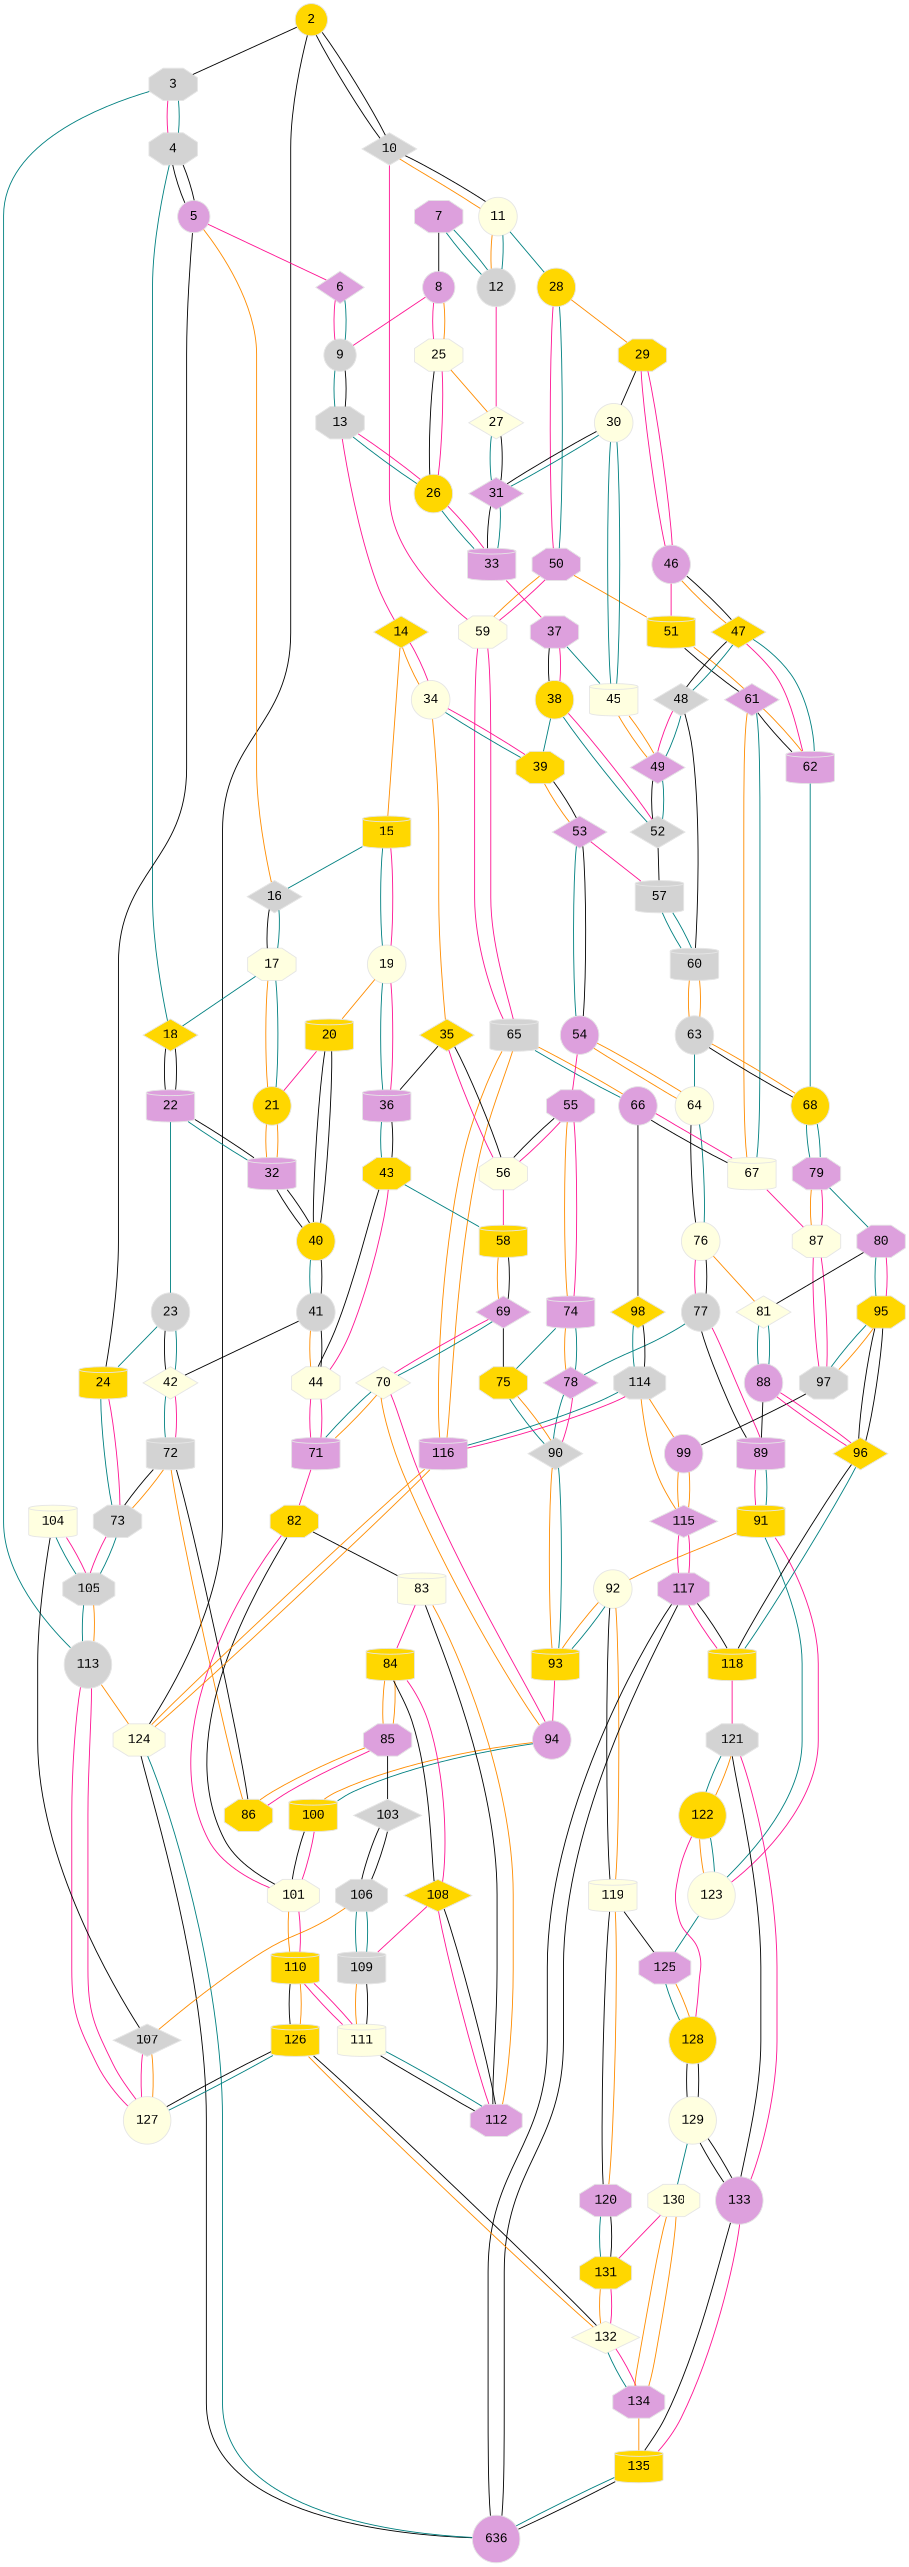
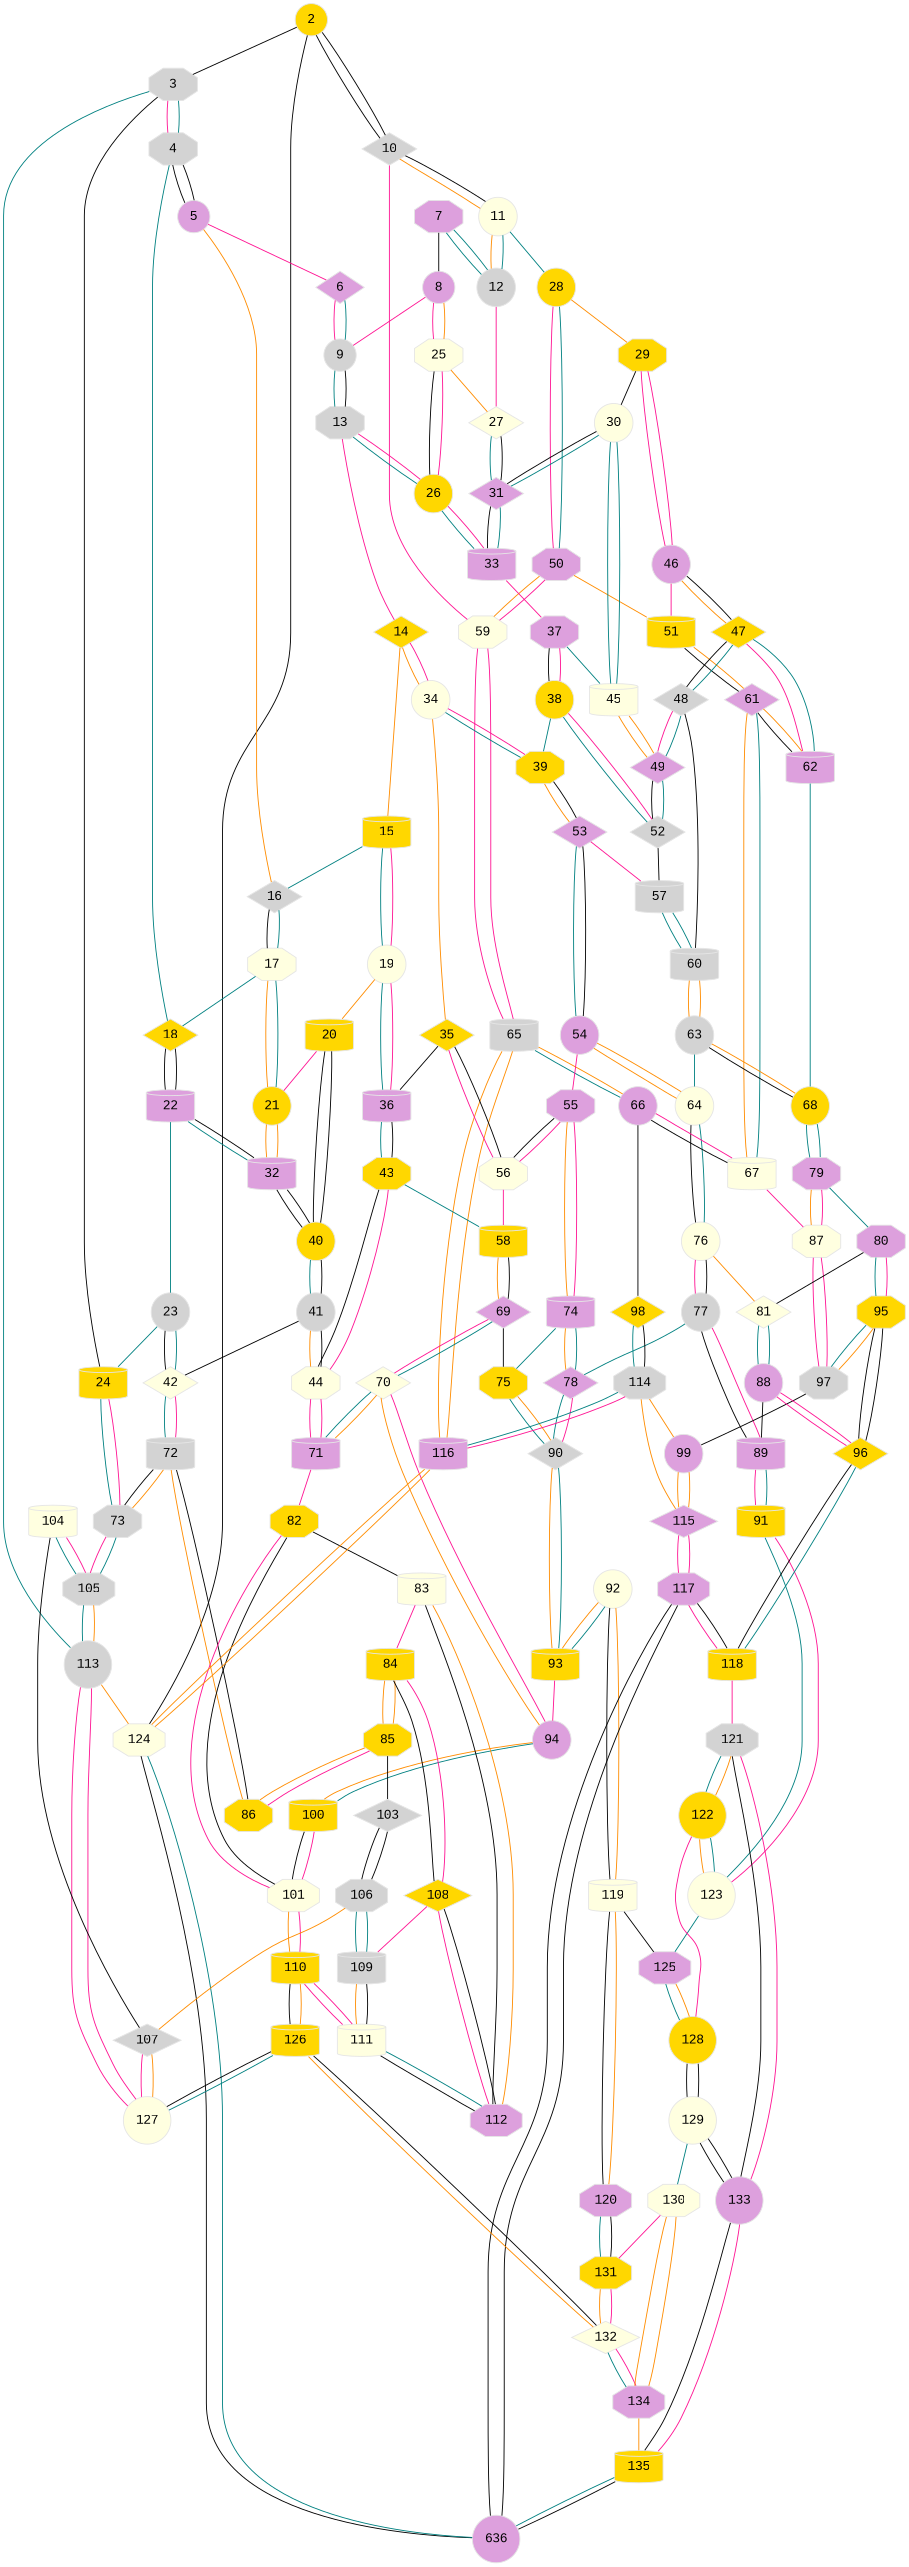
(181, 807) -> (84, 720)
(672, 1560) -> none
(388, 1740) -> (388, 1740)
